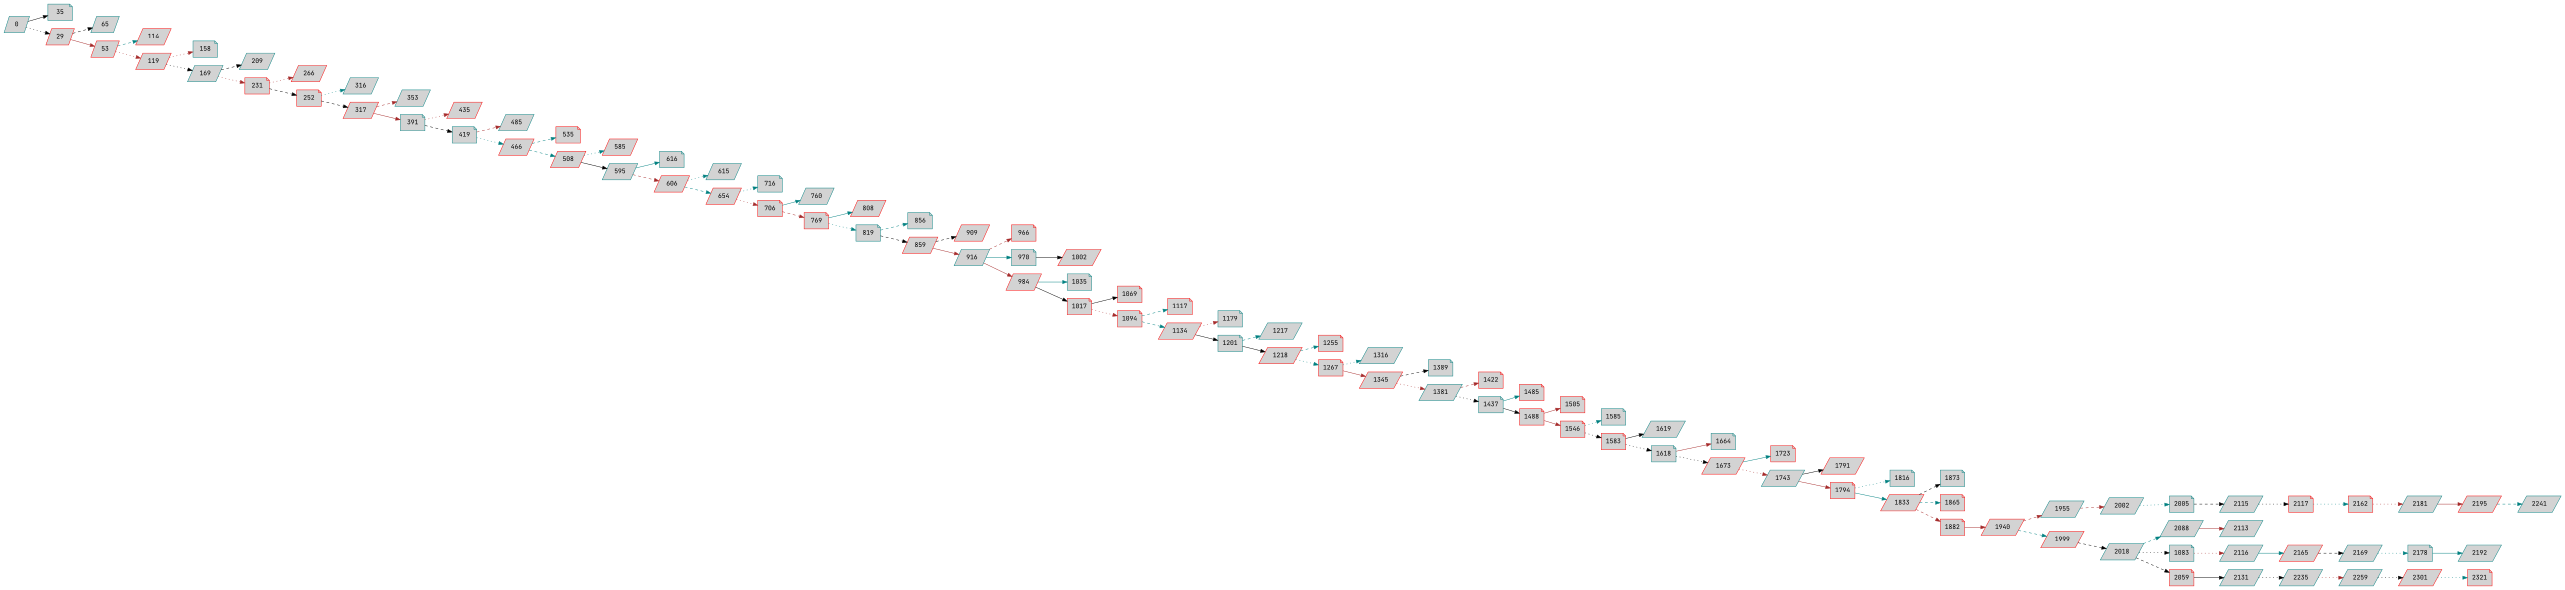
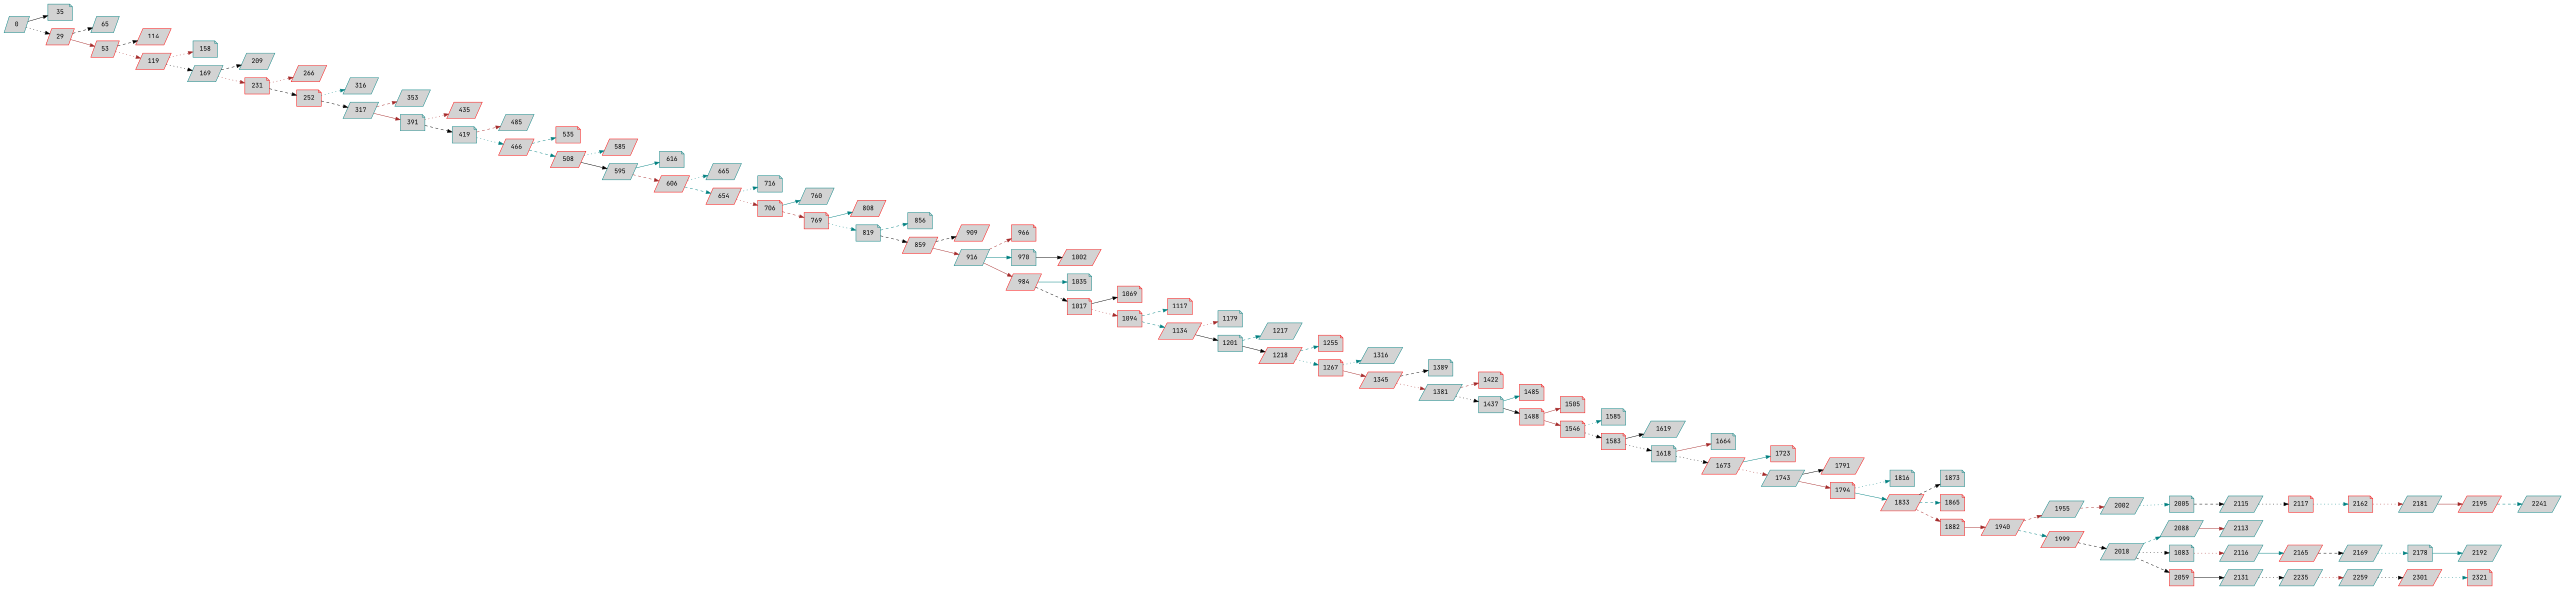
(125, 44) -> (125, 44)
(361, 110) -> (361, 110)
(724, 172) -> (724, 172)
(1049, 293) -> (1049, 293)
